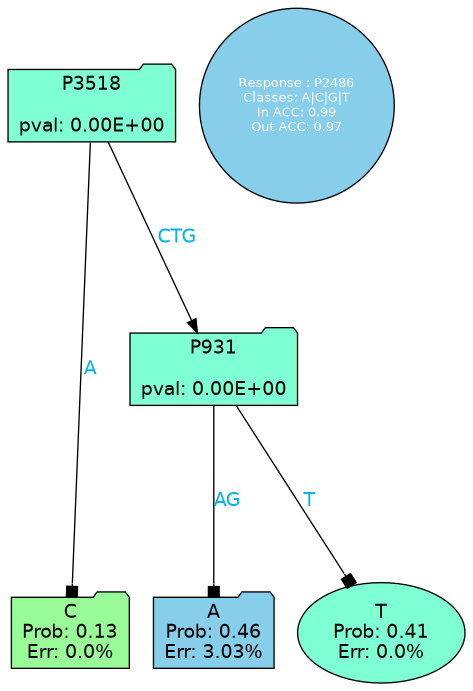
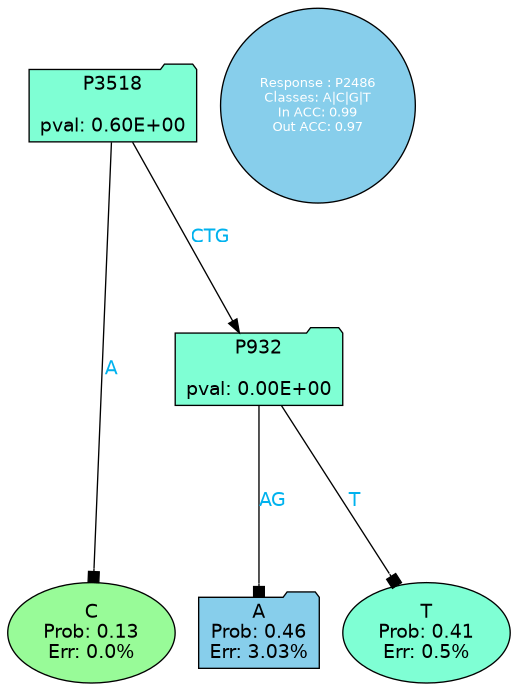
(92, 106) -> (113, 106)
(214, 369) -> (259, 369)
(70, 633) -> (91, 633)
(381, 633) -> (427, 633)
